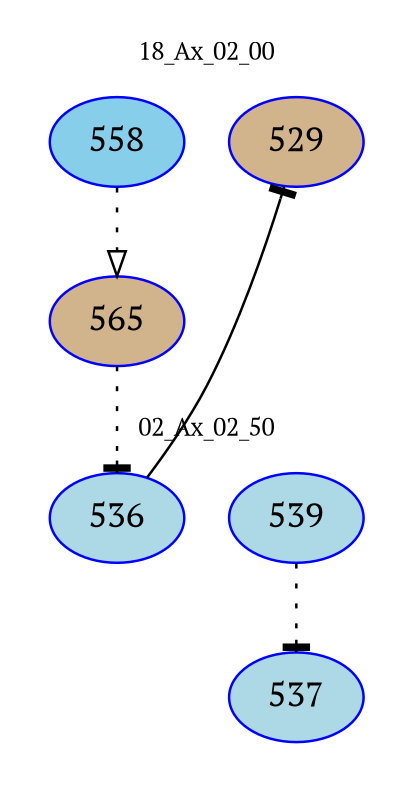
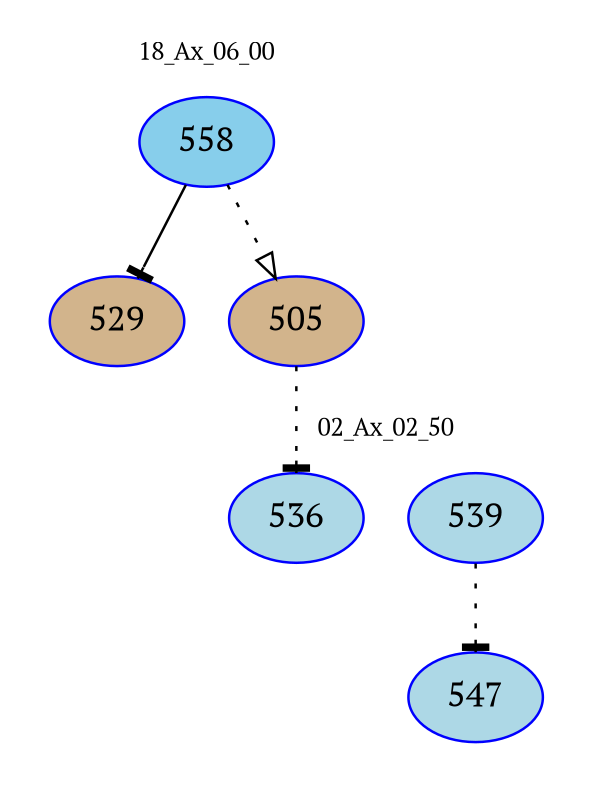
(207, 54) -> (207, 54)
(117, 321) -> (296, 321)
(227, 344) -> (165, 226)
(296, 697) -> (476, 697)
